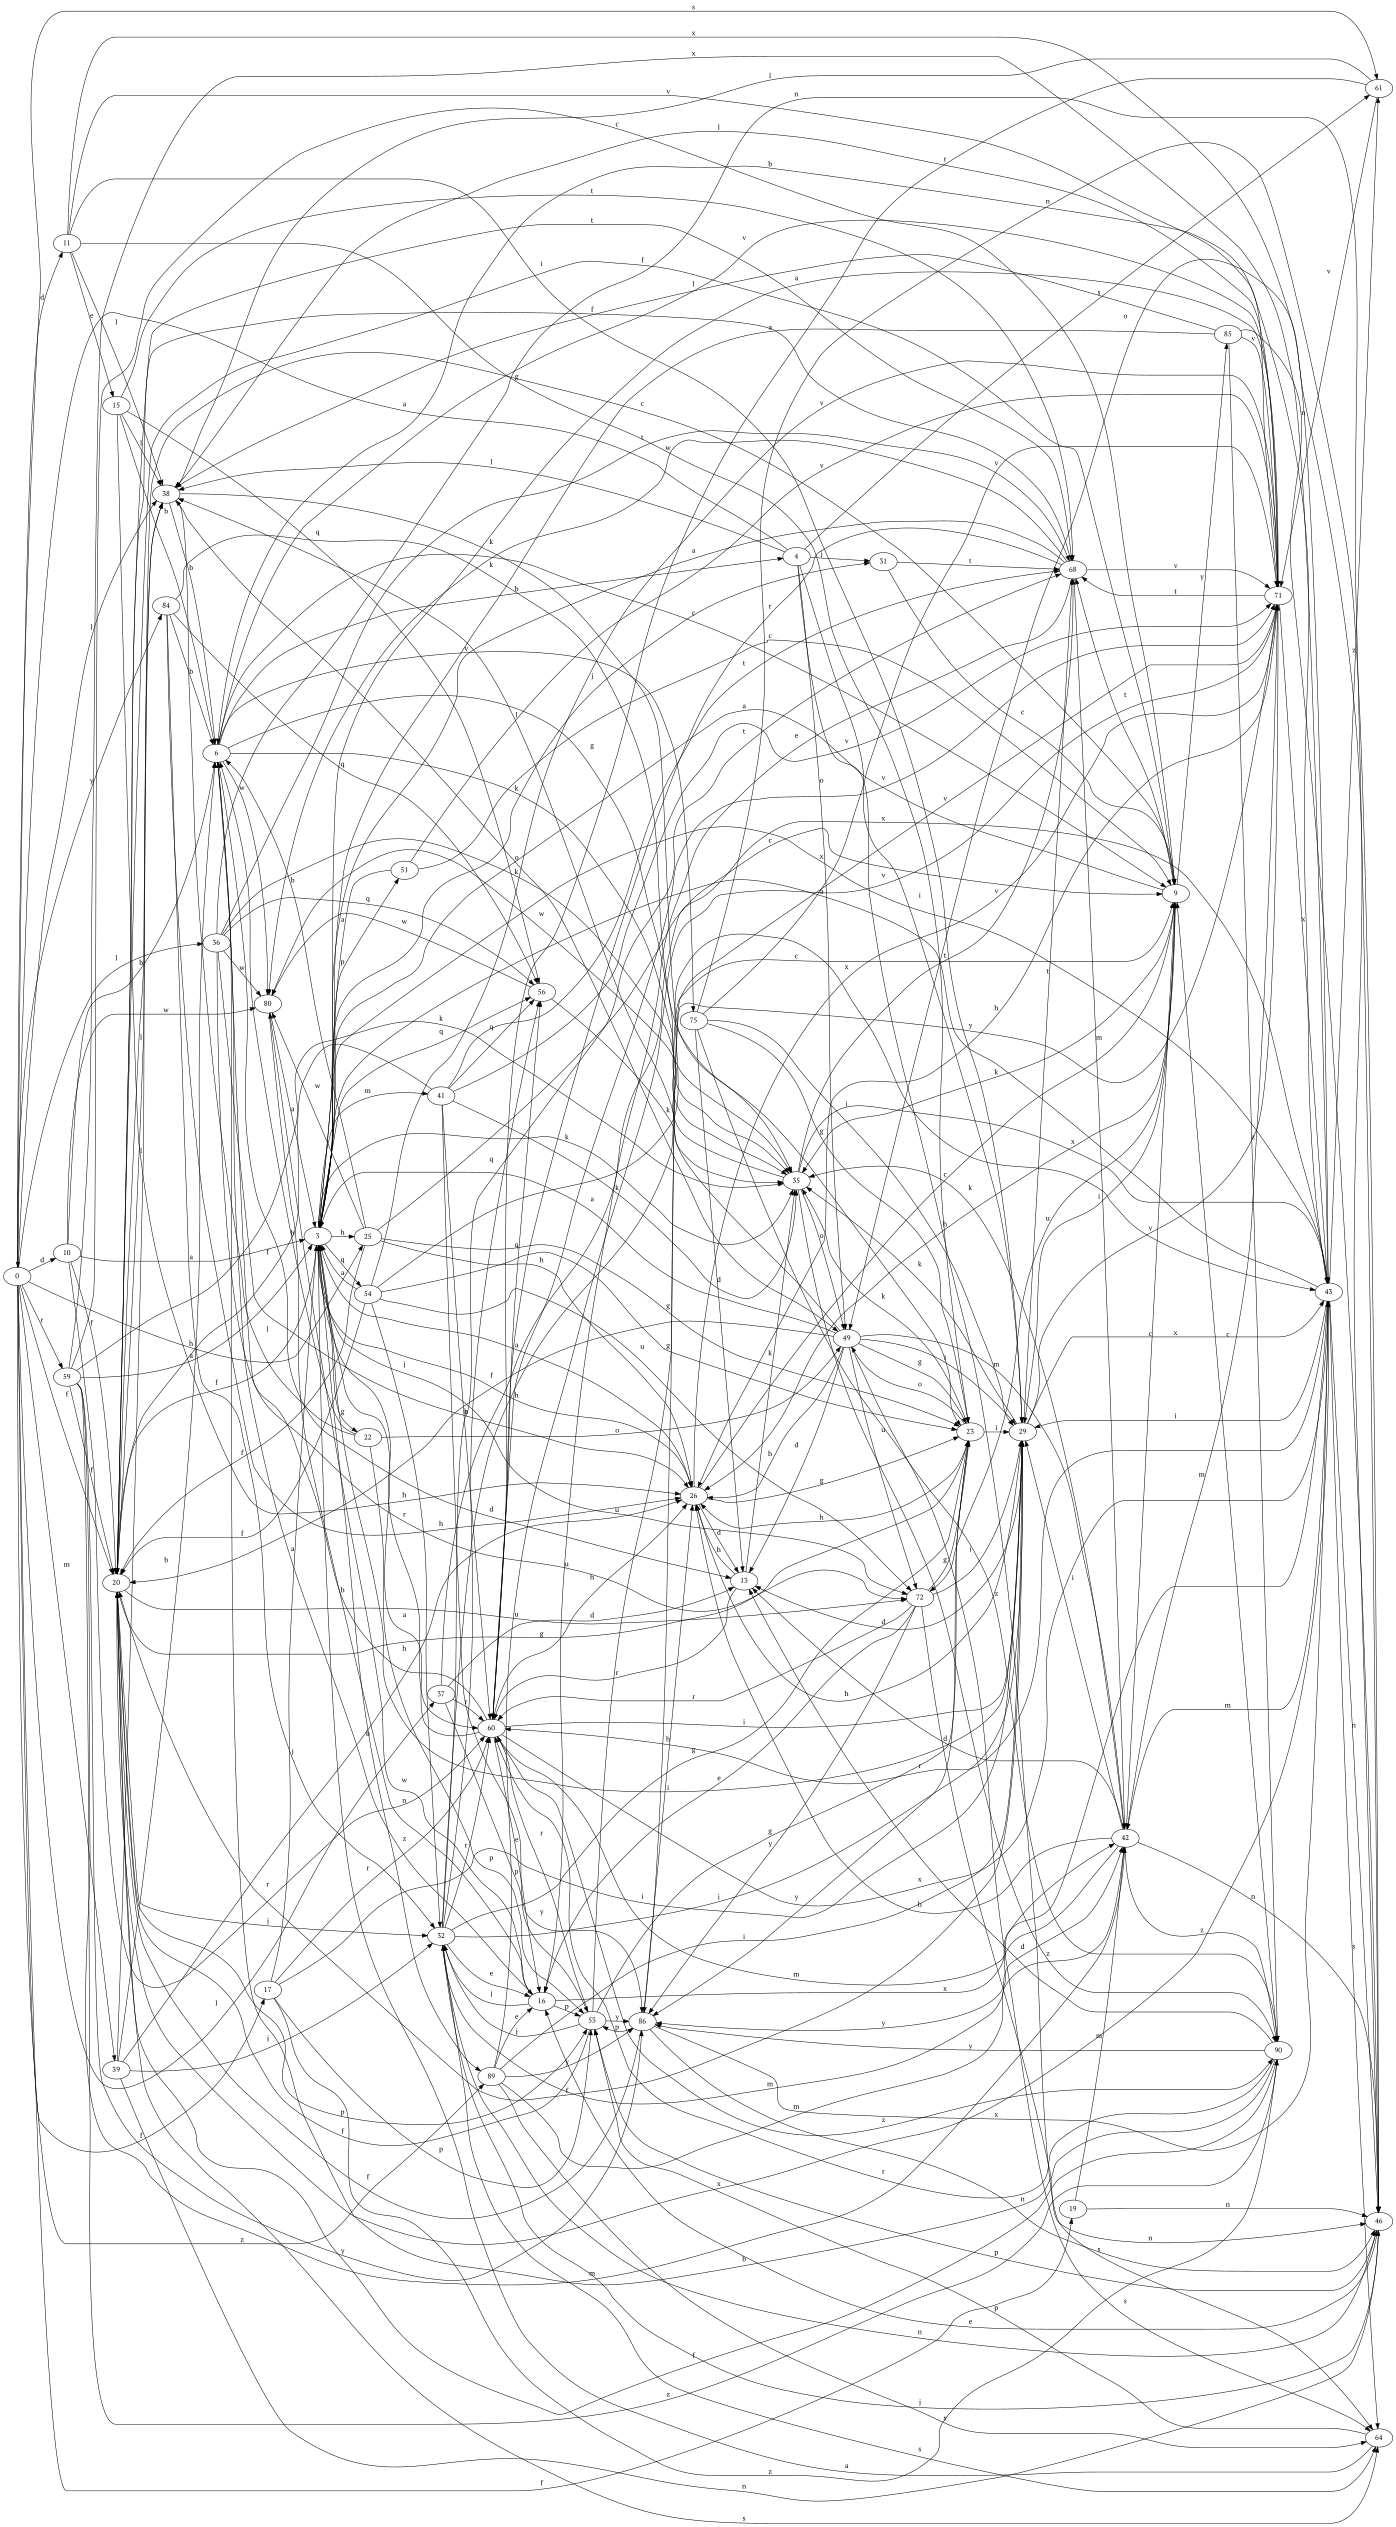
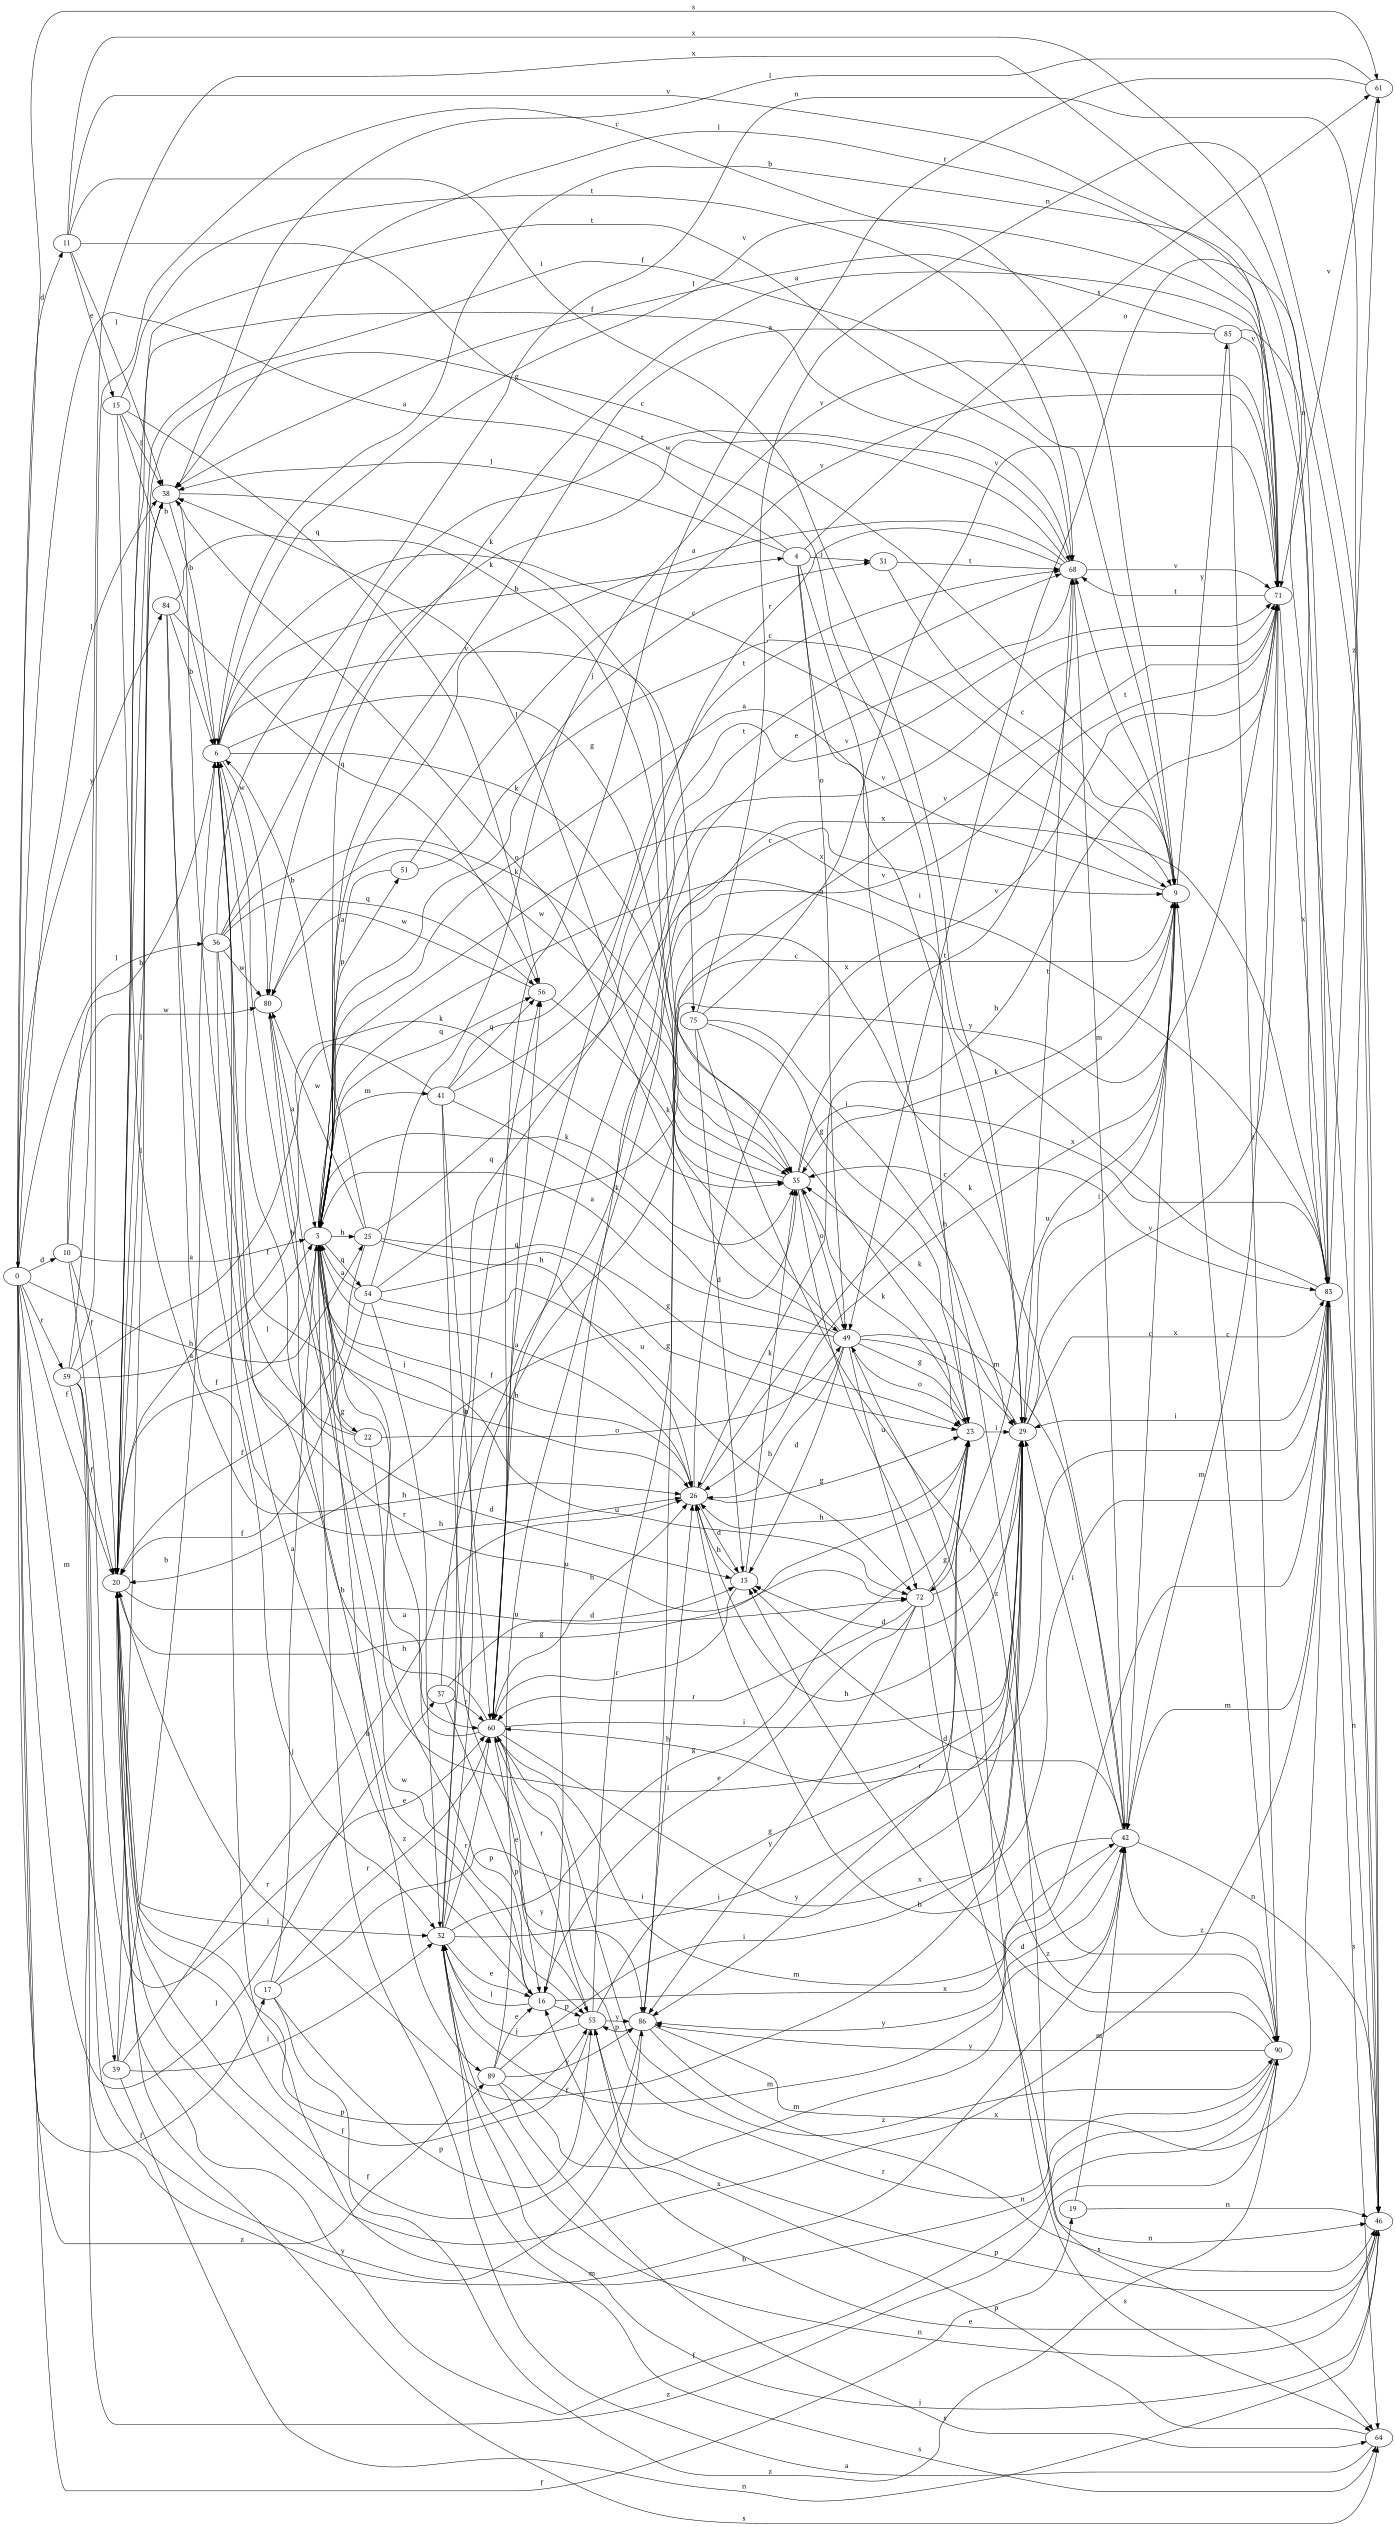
(1329, 1292) -> (1329, 1292)
(405, 1801) -> (405, 1801)
